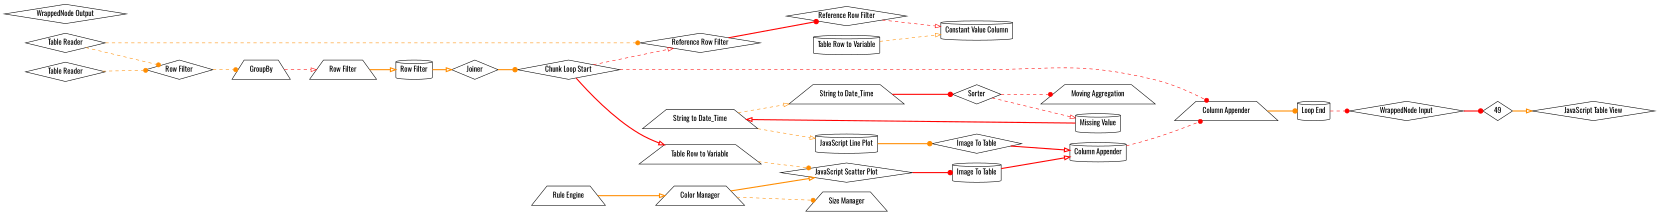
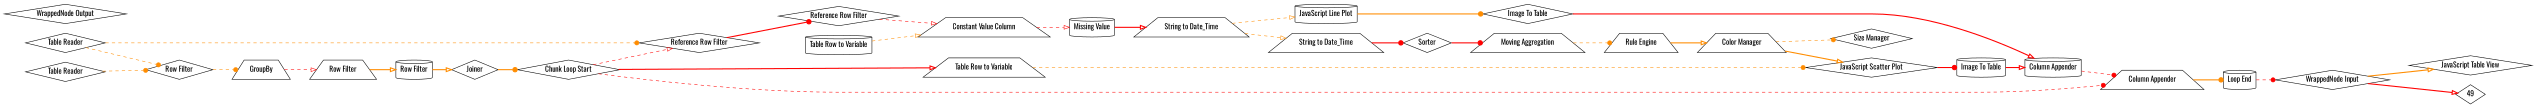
(977, 31) -> (984, 27)
none -> (1590, 43)
(1025, 94) -> (1465, 43)
(1031, 107) -> (1050, 27)
(1471, 111) -> (2410, 88)
(1520, 111) -> (2398, 73)
(847, 202) -> (1872, 39)
